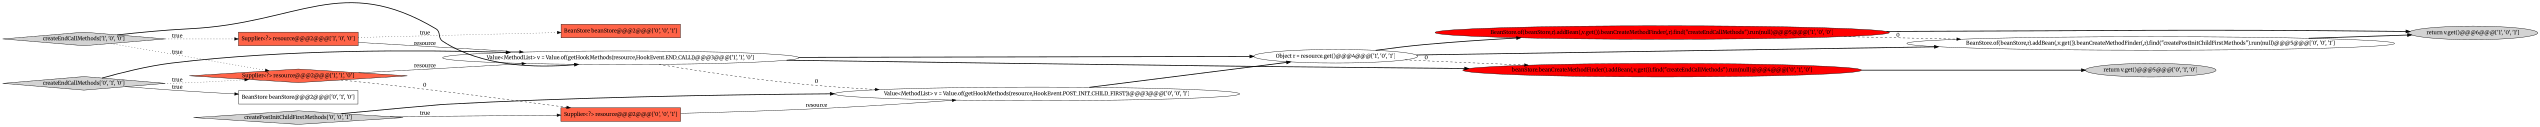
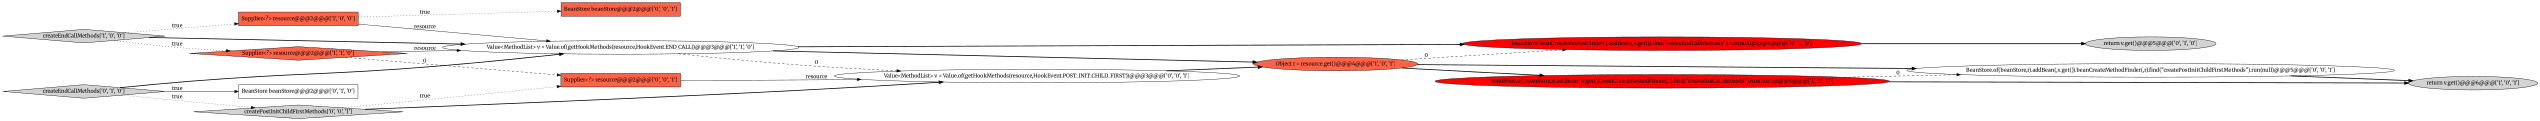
(1336, 56) -> (1336, 64)
(205, 82) -> (186, 101)
(474, 116) -> (449, 97)
